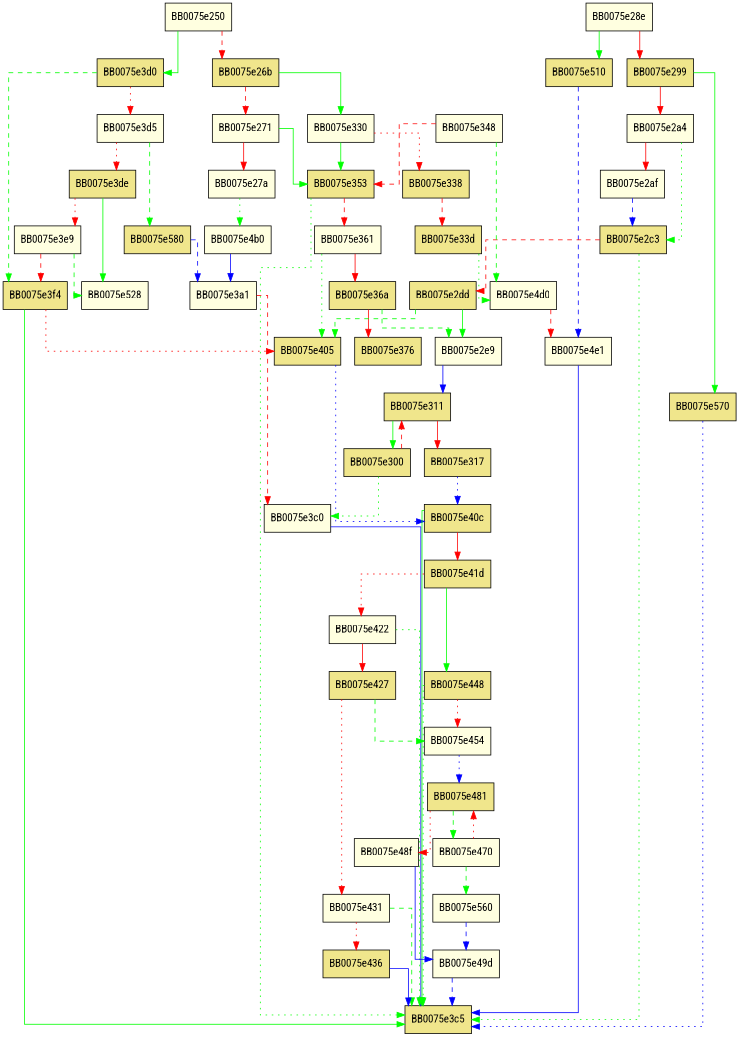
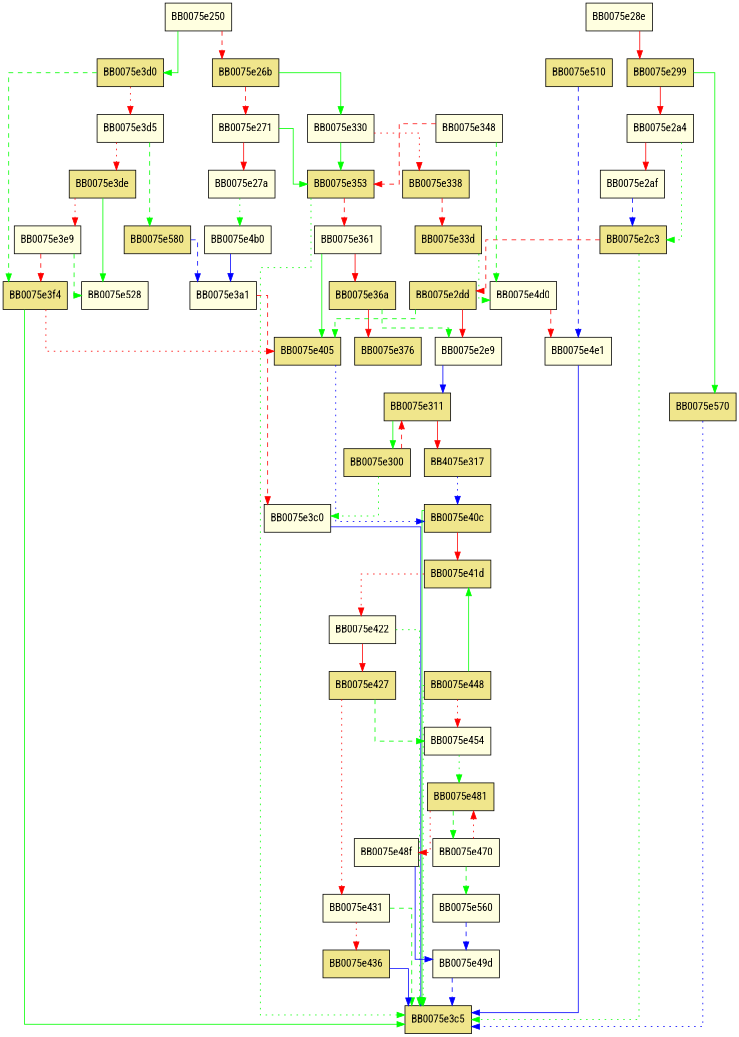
(599, 41) -> none
(322, 292) -> (322, 292)
(462, 319) -> (462, 319)
(458, 463) -> (458, 463)
(447, 626) -> (469, 634)
(459, 765) -> (459, 765)
